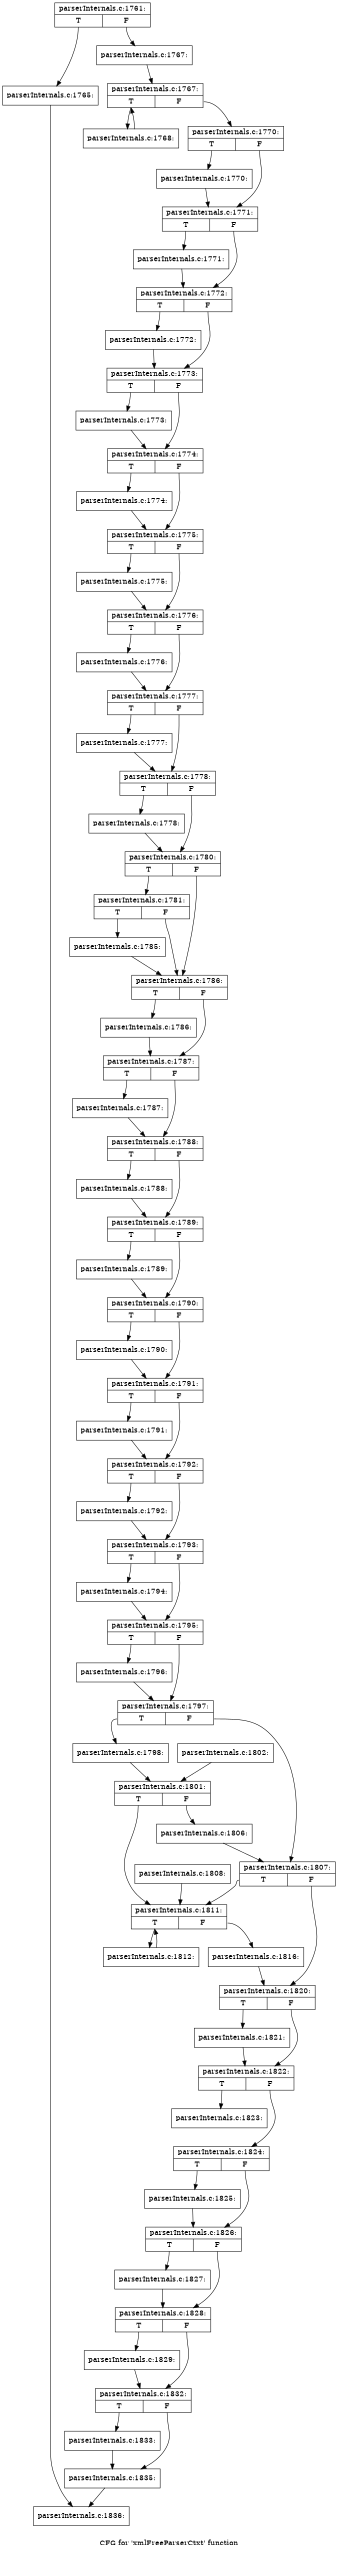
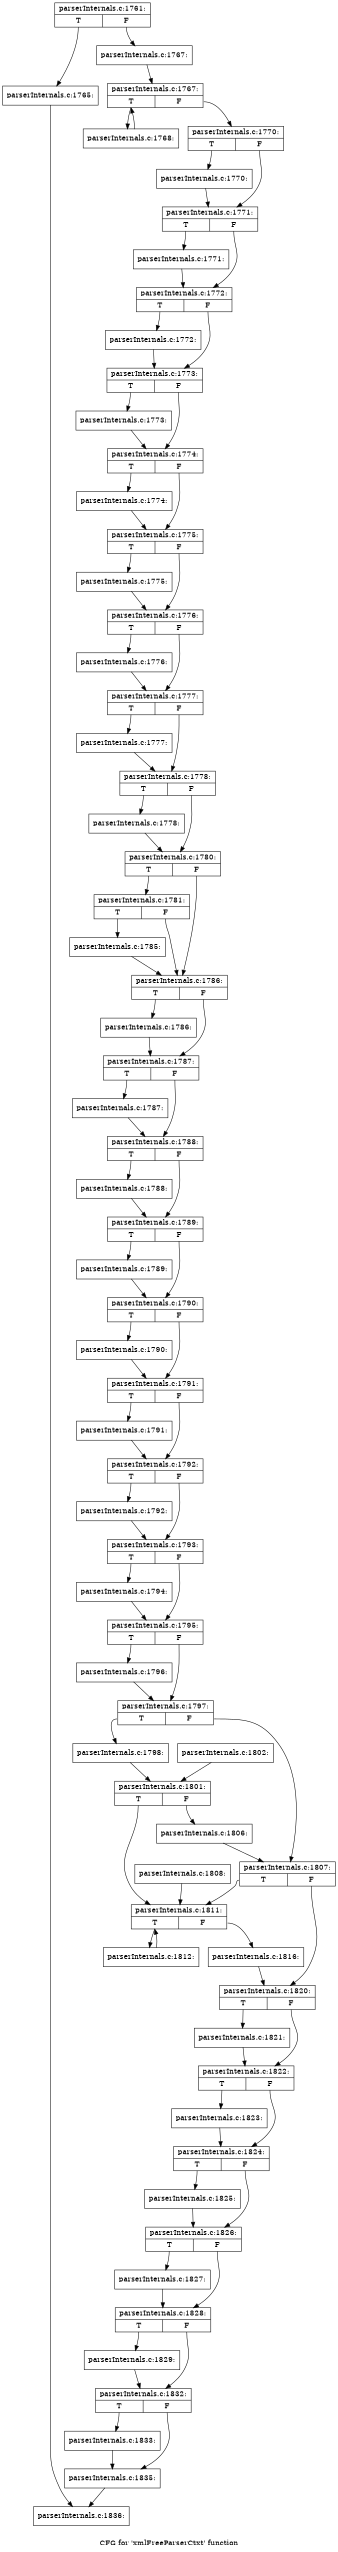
none -> (220, 2135)
